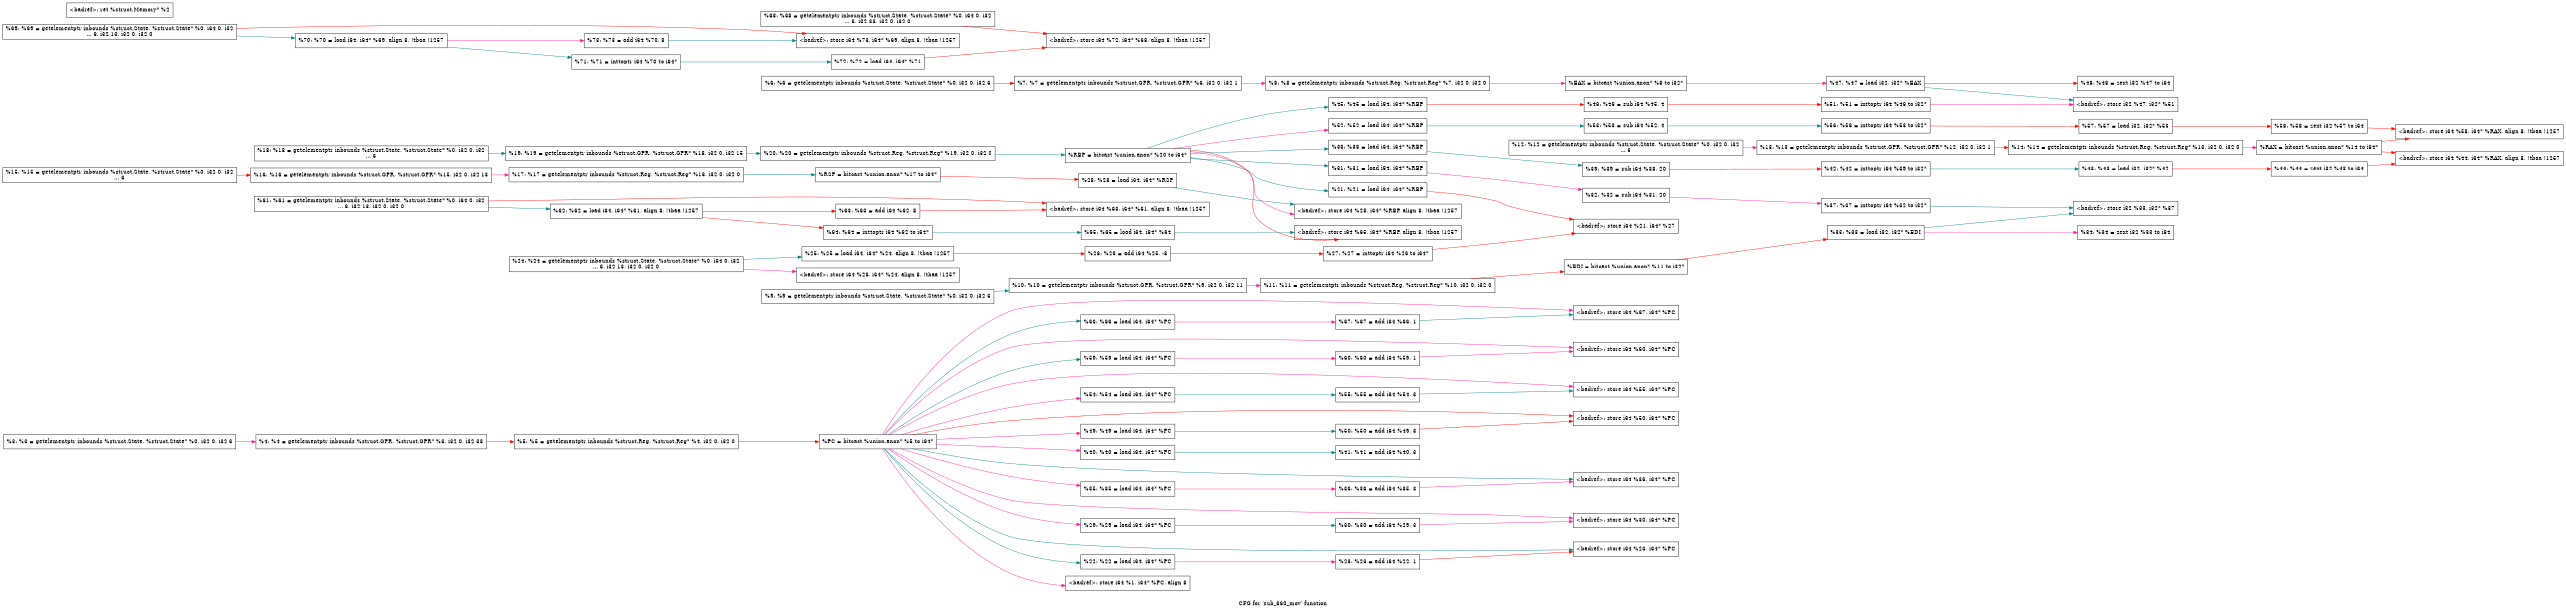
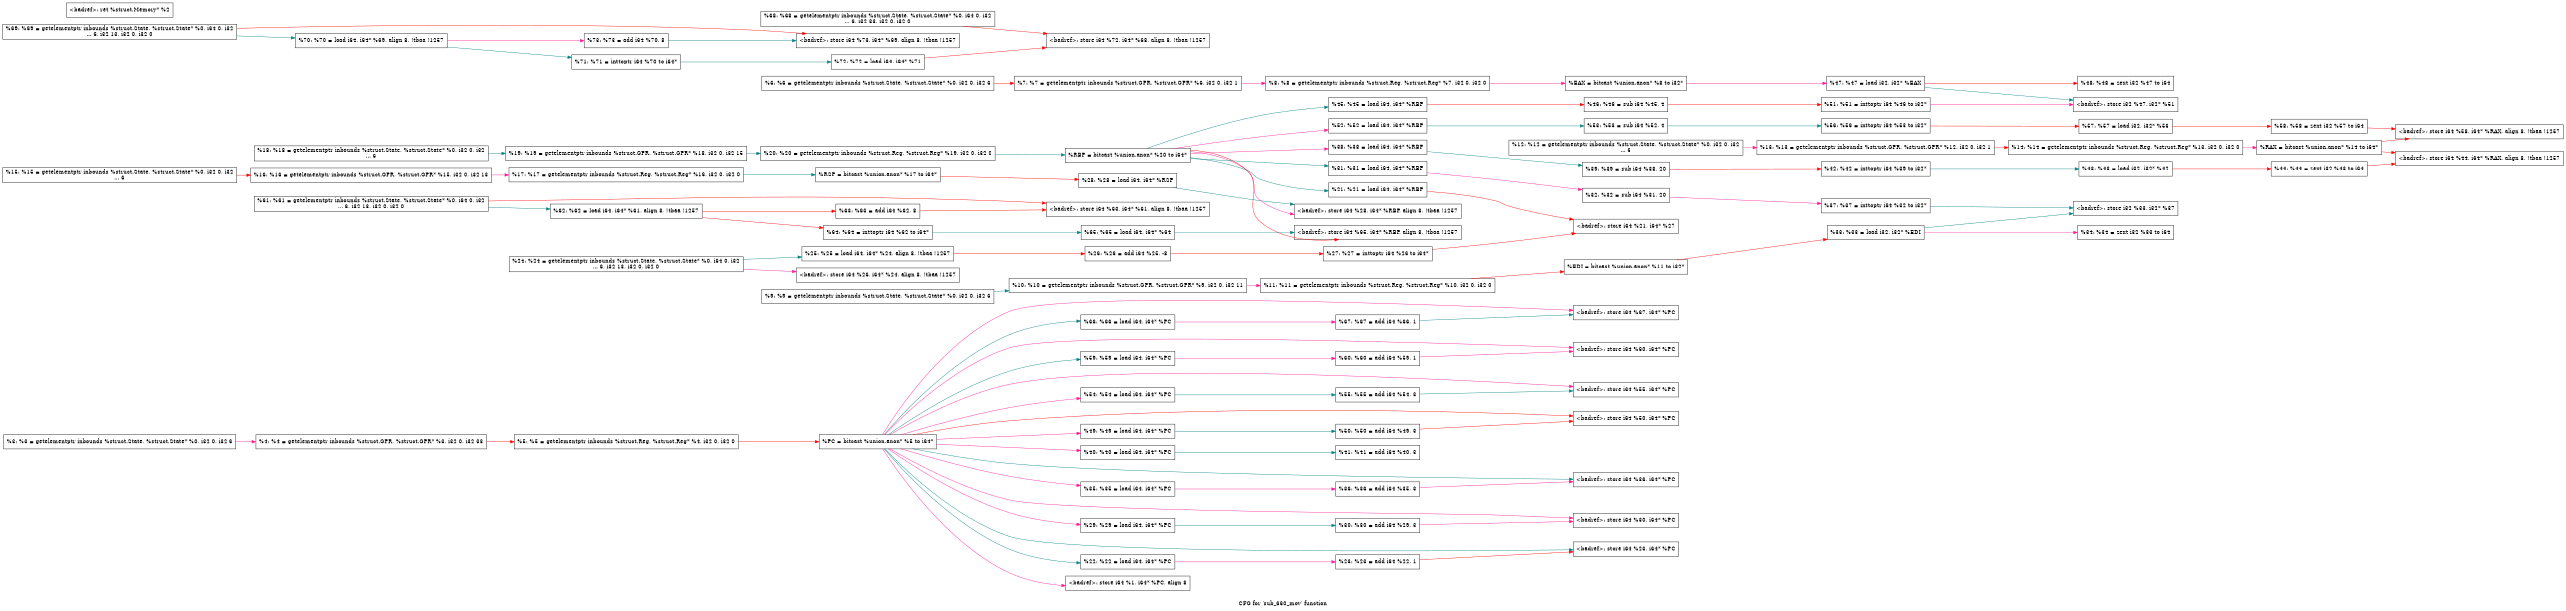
(1257, 151) -> (1257, 151)
